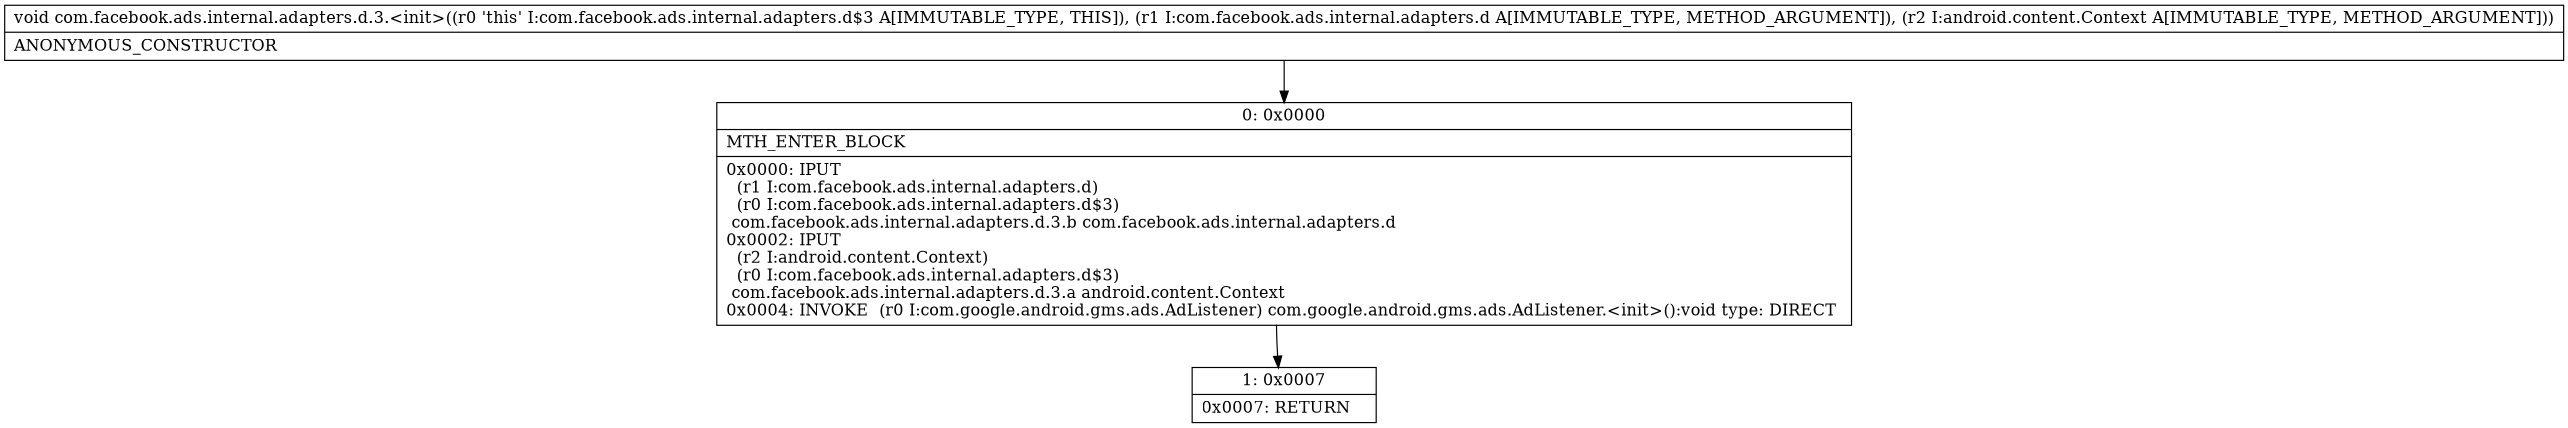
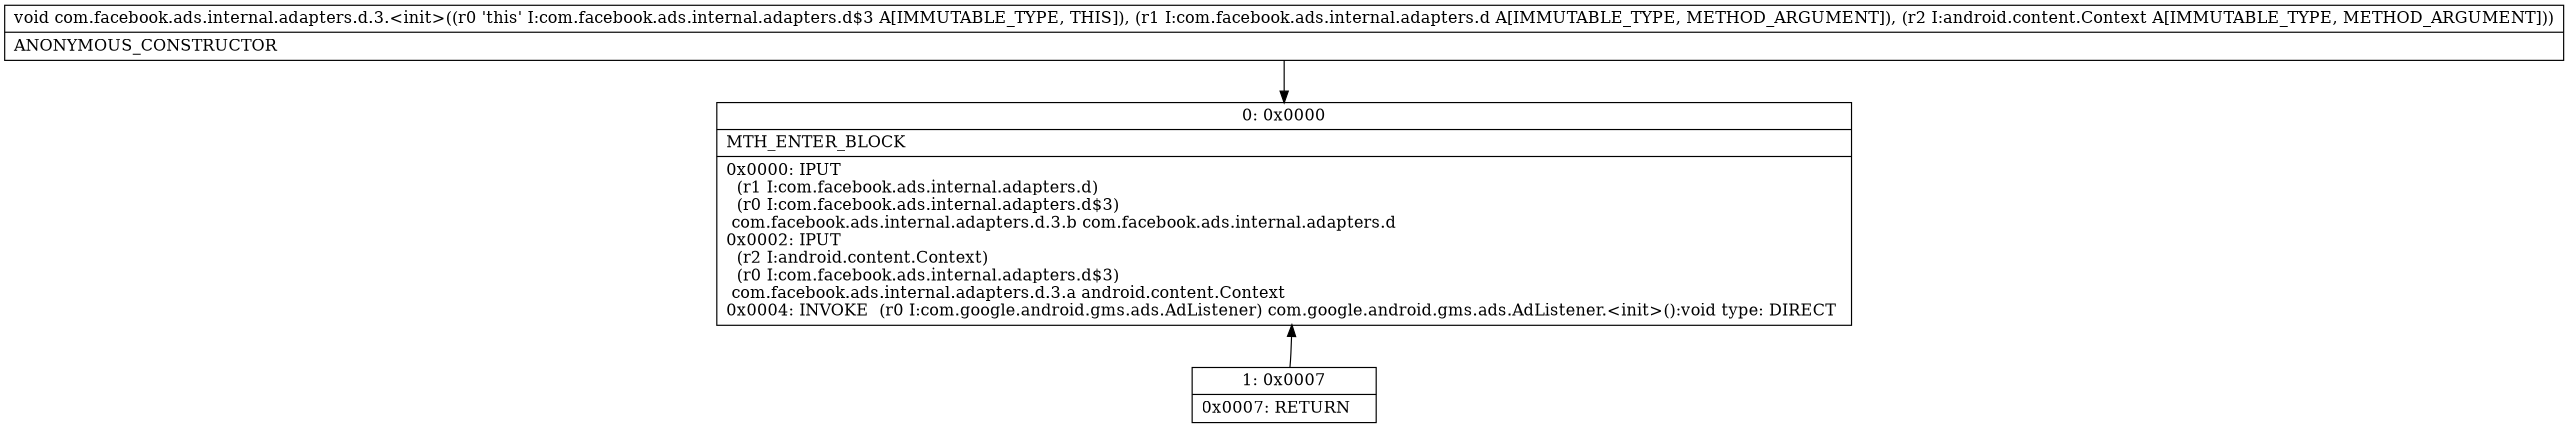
(1277, 340) -> (1291, 352)
